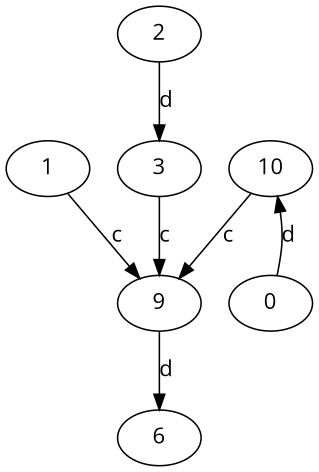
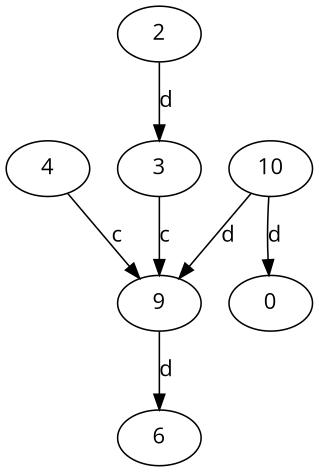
(48, 169) -> (48, 169)
(228, 236) -> (228, 236)
(282, 244) -> (268, 228)
